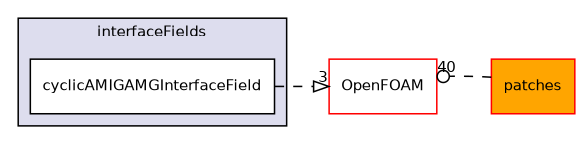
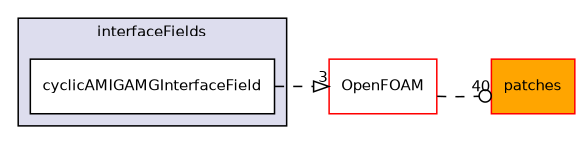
(470, 76) -> (458, 97)
